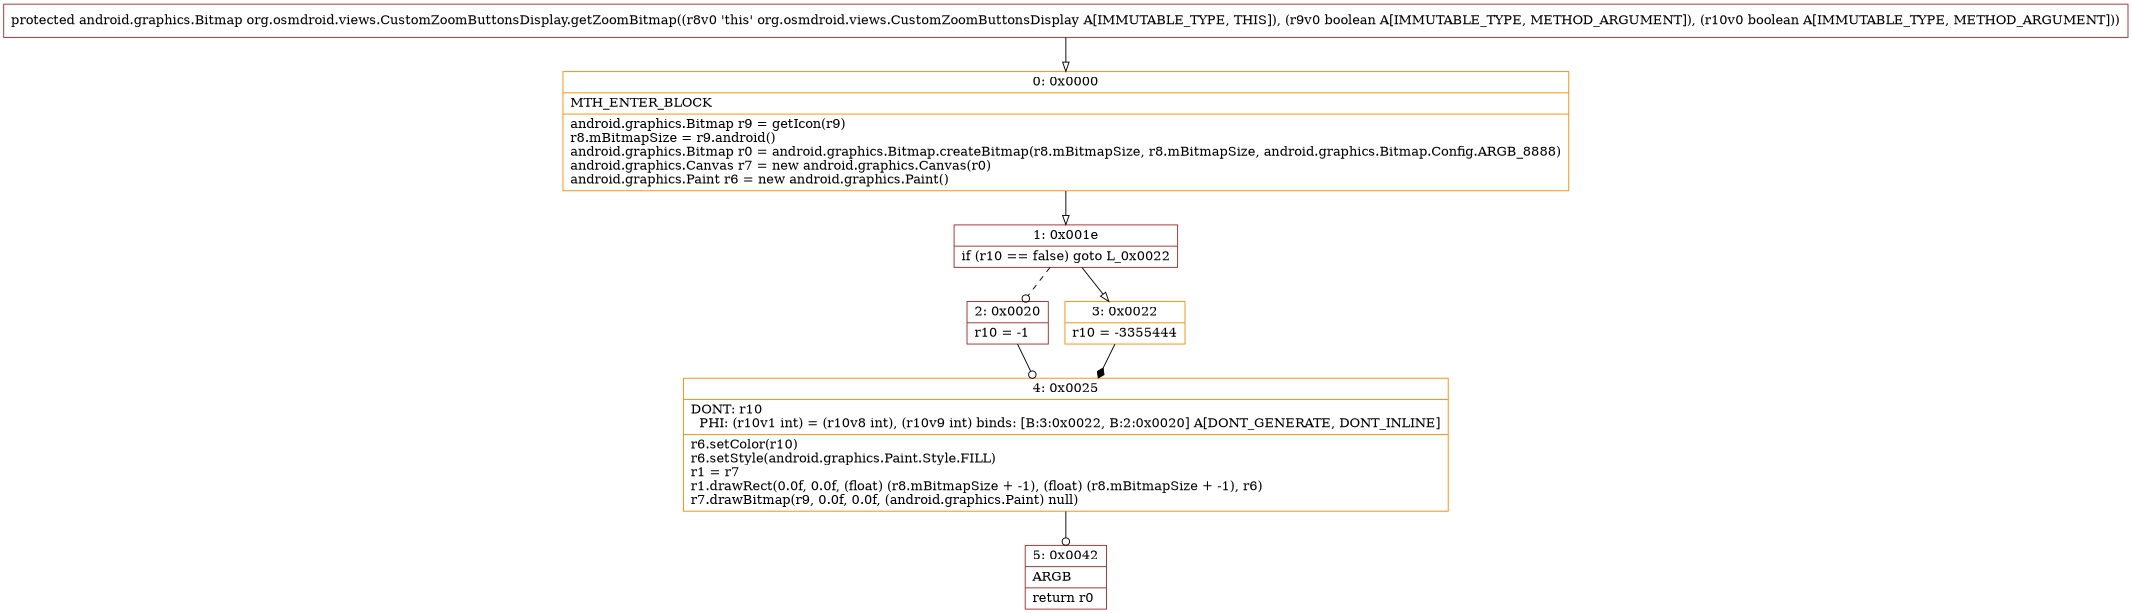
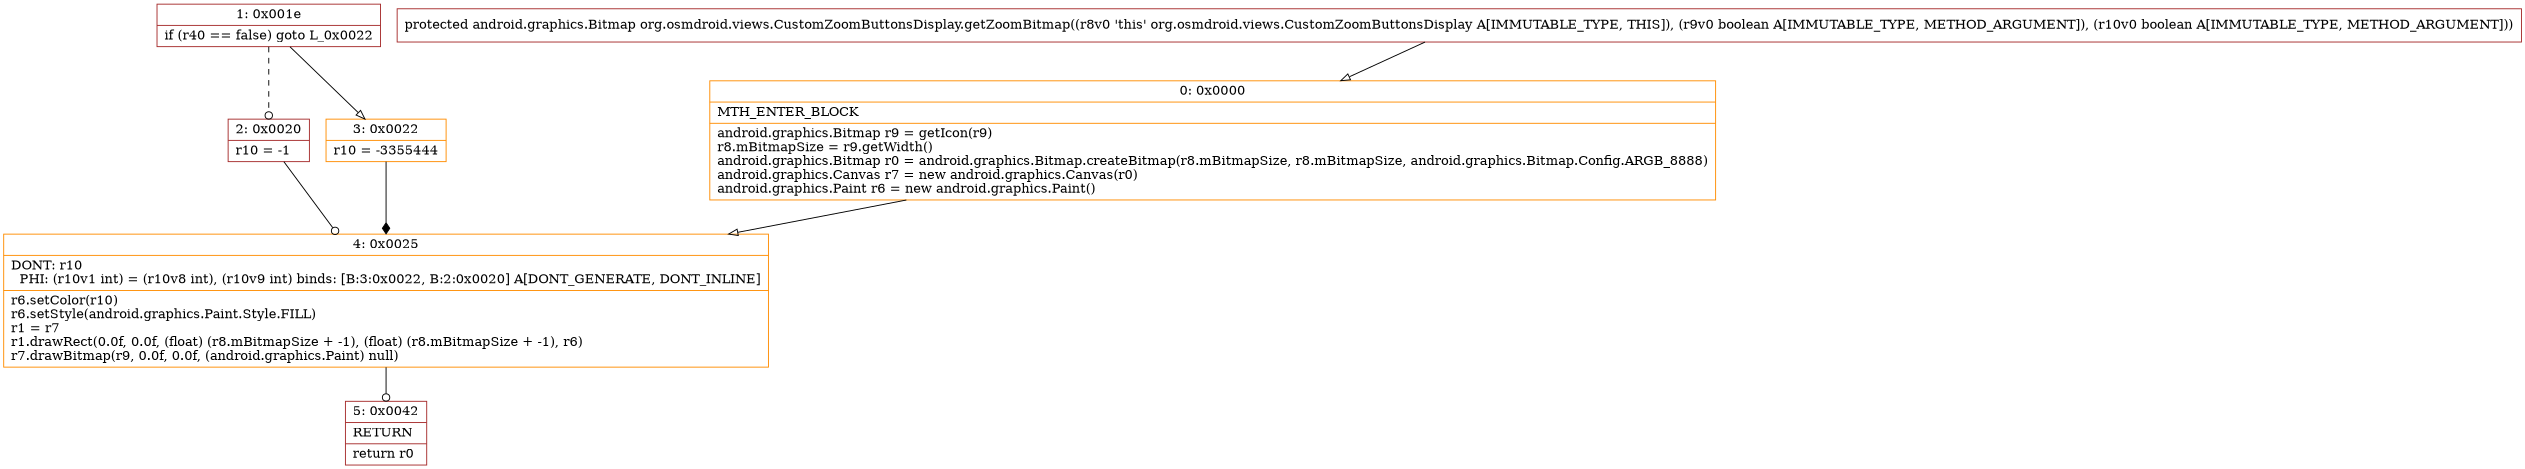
(673, 138) -> (825, 147)
(1066, 203) -> (822, 216)
(1066, 256) -> (269, 36)
(1052, 577) -> (383, 433)
